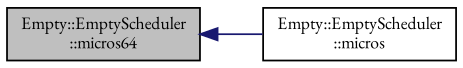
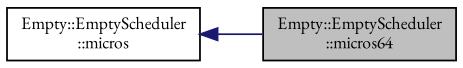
(240, 34) -> (240, 34)
